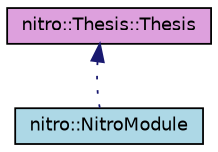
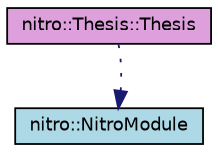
(97, 85) -> (121, 67)
